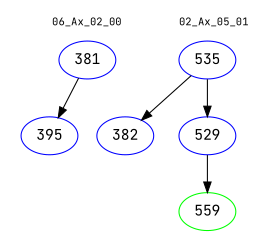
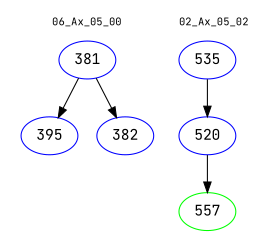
(87, 23) -> (87, 23)
(214, 23) -> (214, 23)
(178, 88) -> (104, 93)
(207, 136) -> (207, 136)
(207, 212) -> (207, 212)
